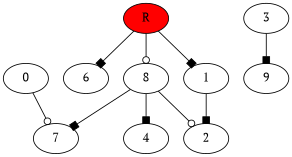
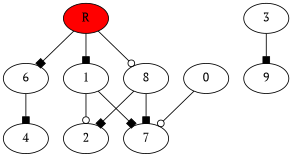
(146, 104) -> (26, 104)
(206, 104) -> (86, 105)
none -> (112, 105)
(174, 106) -> (120, 105)
